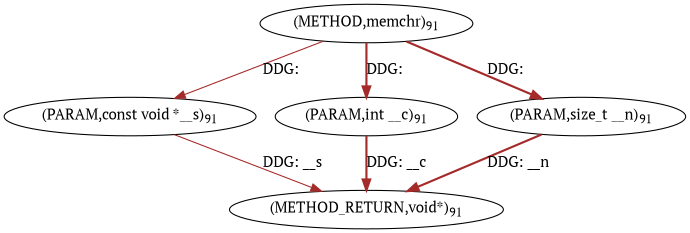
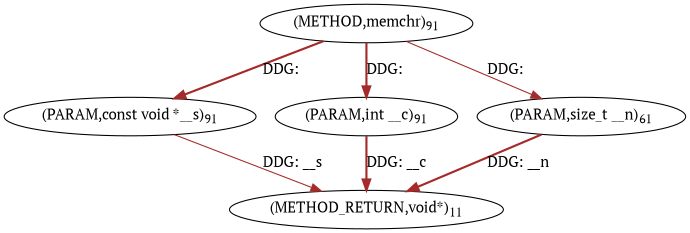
(254, 68) -> (254, 68)
(469, 68) -> (469, 68)
(646, 115) -> (646, 115)
(456, 208) -> (456, 208)
